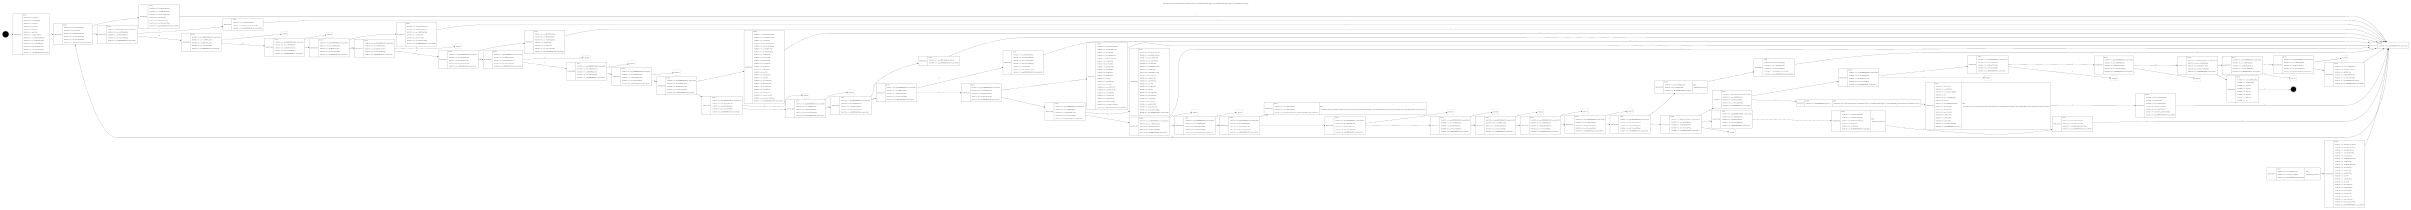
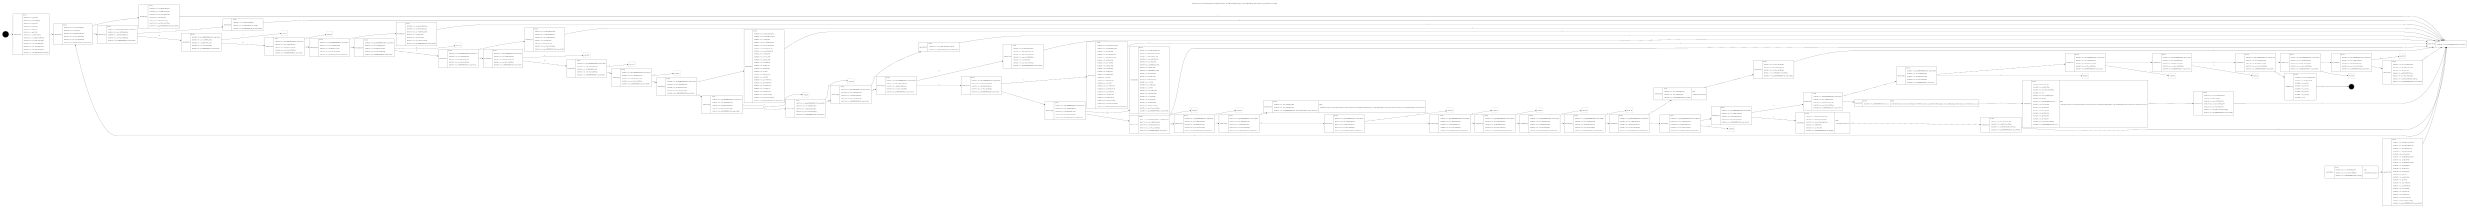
(1706, 112) -> (1777, 109)
